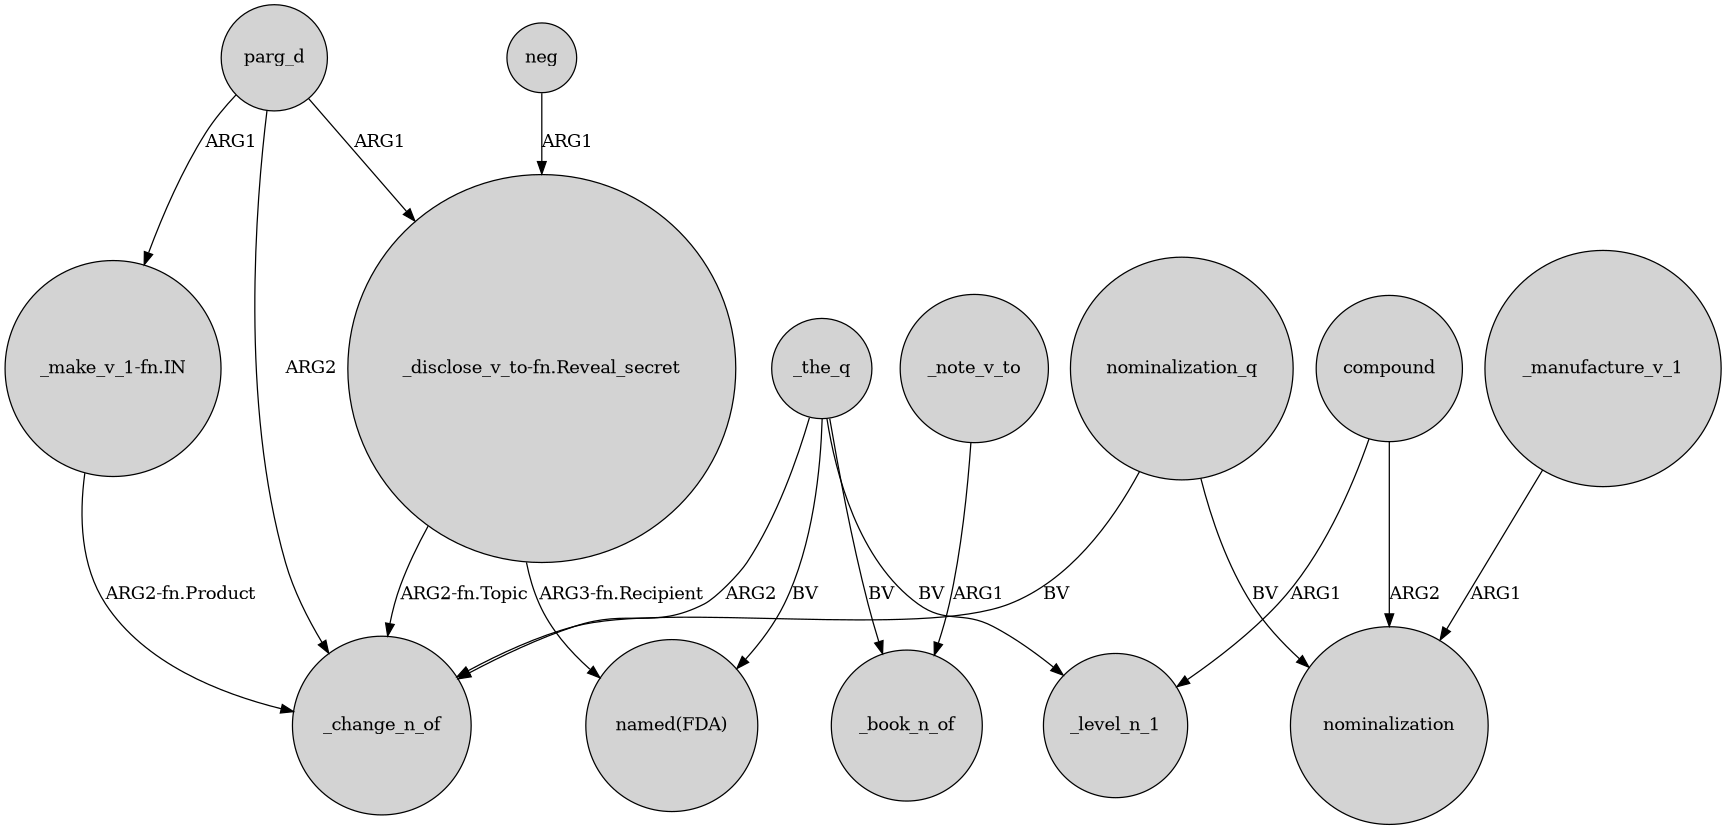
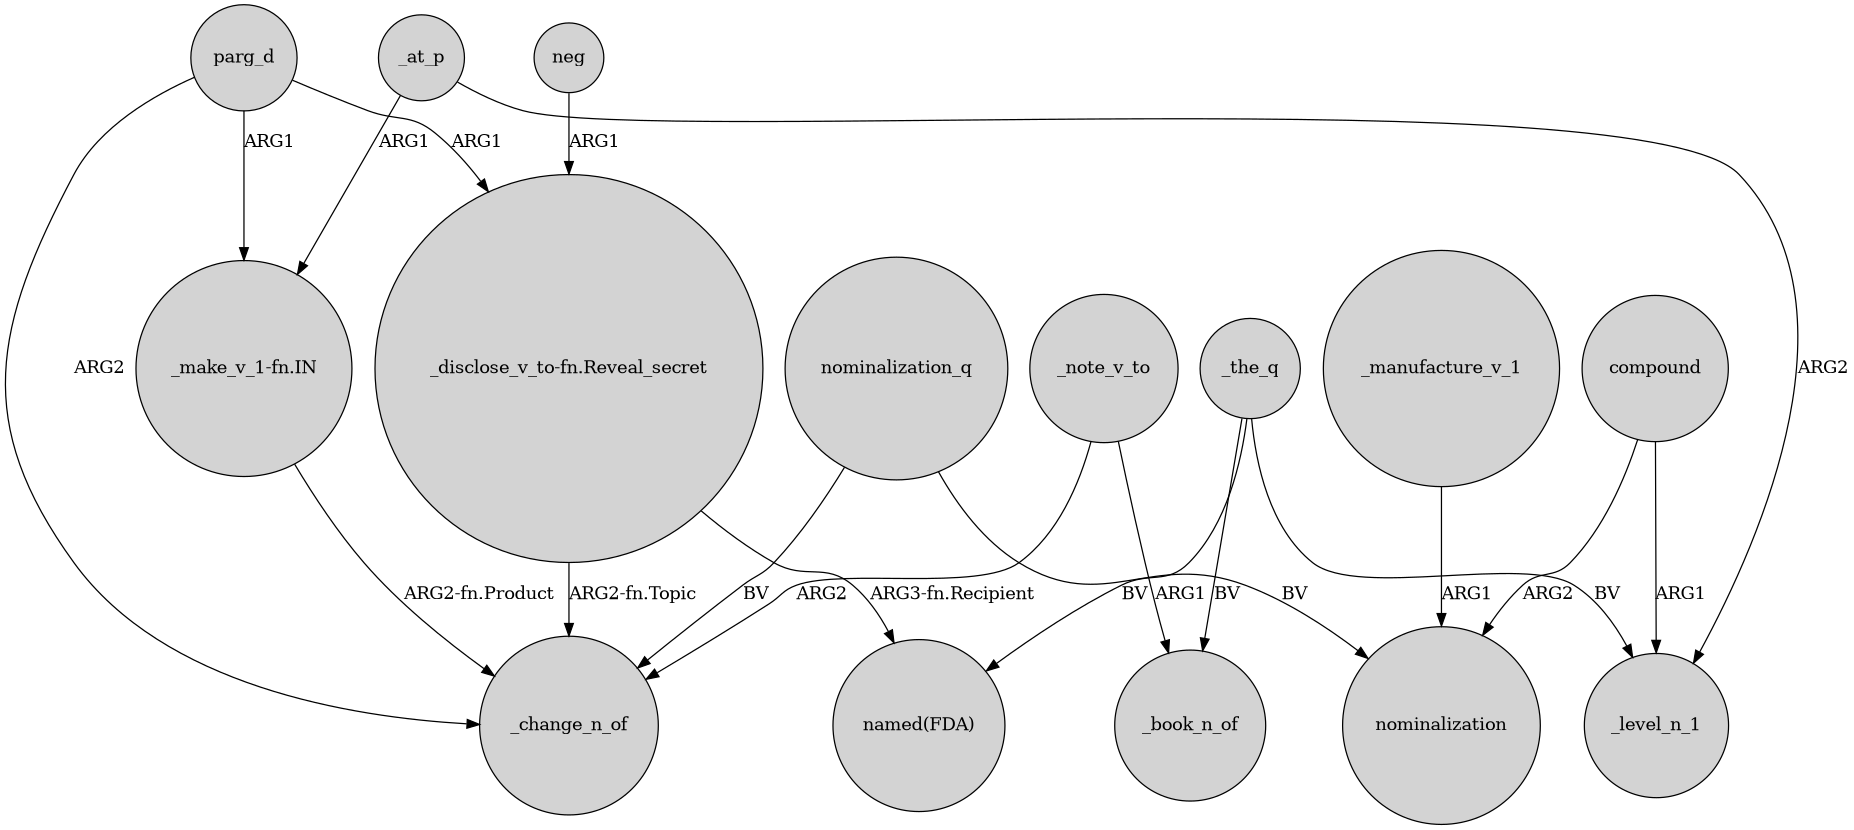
none -> (421, 58)
(691, 610) -> (898, 578)
